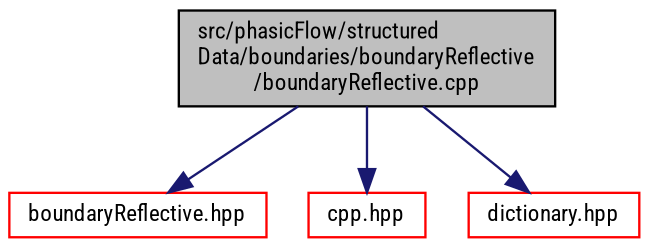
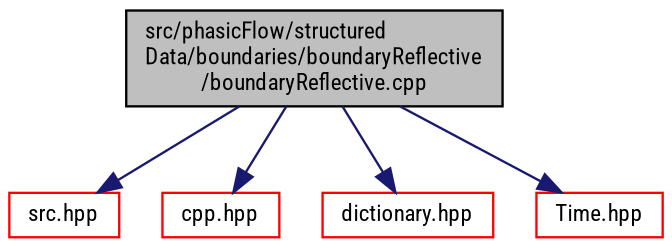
(138, 215) -> (64, 215)
none -> (600, 215)
